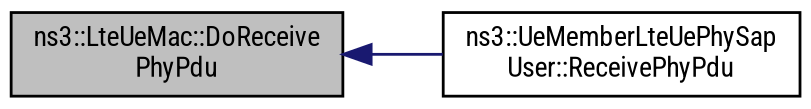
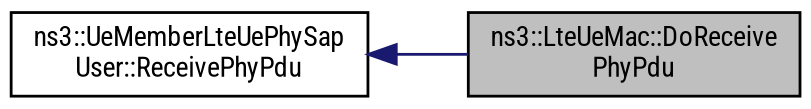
(407, 54) -> (432, 54)
